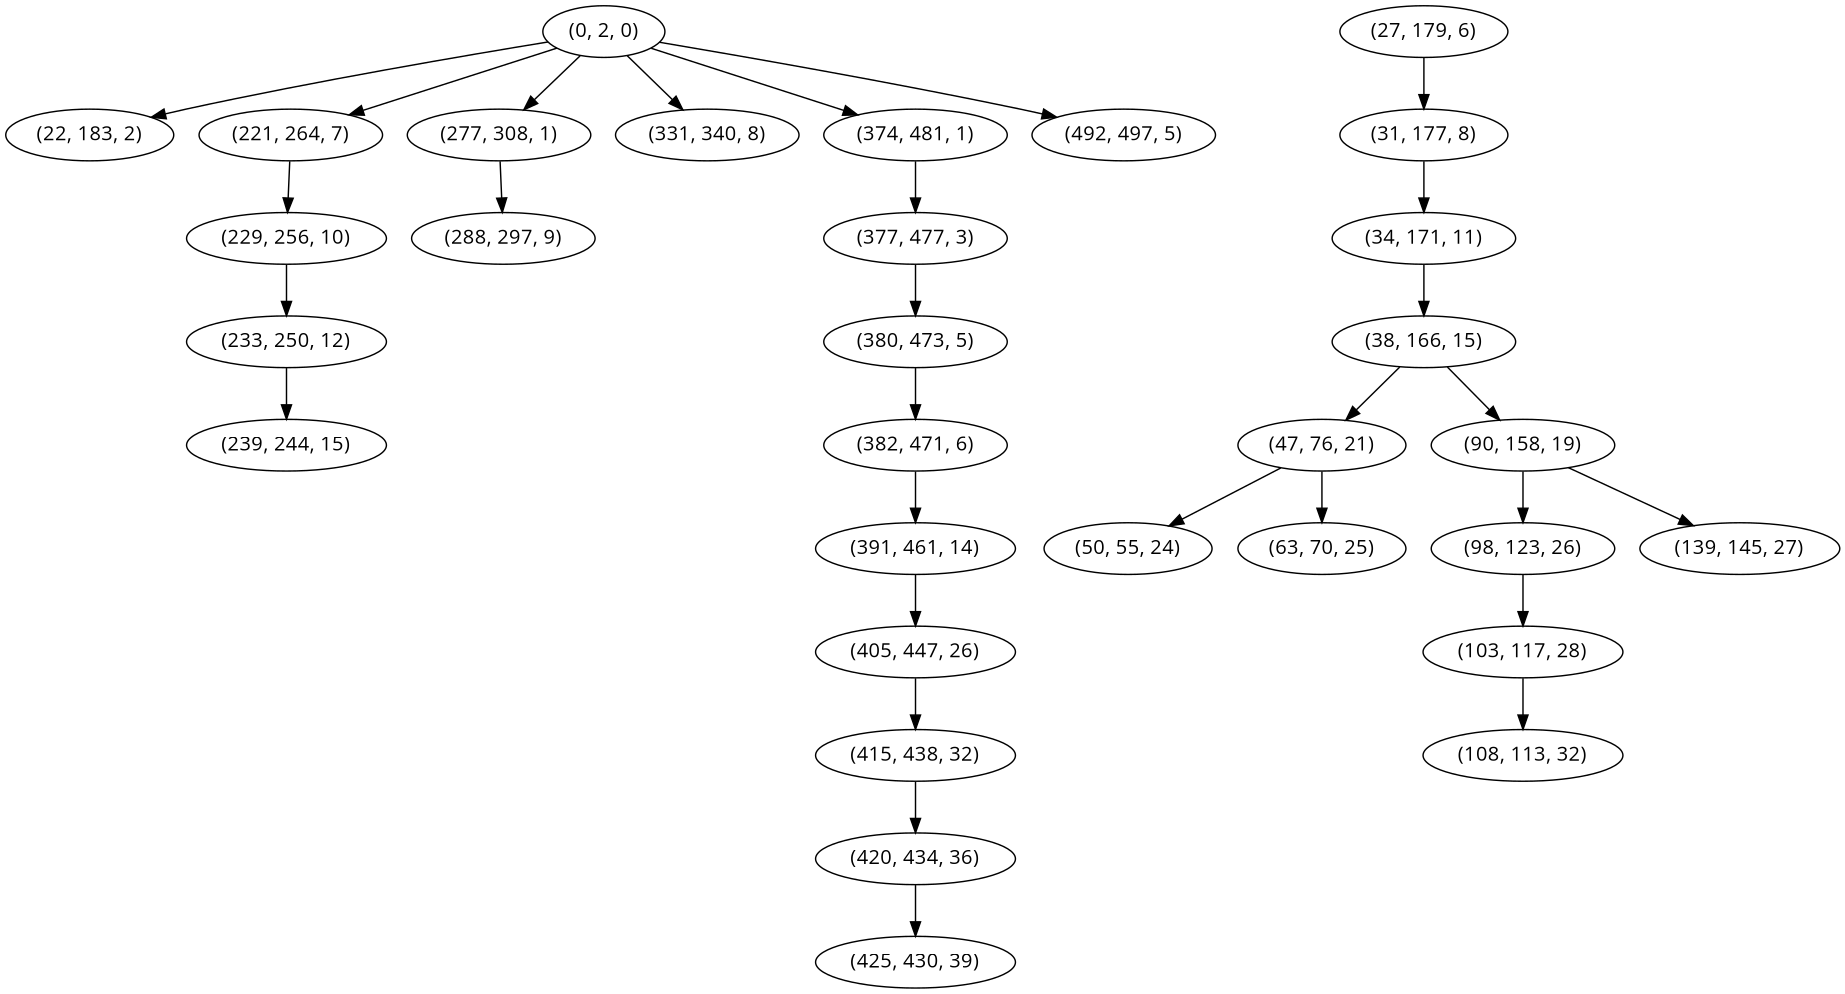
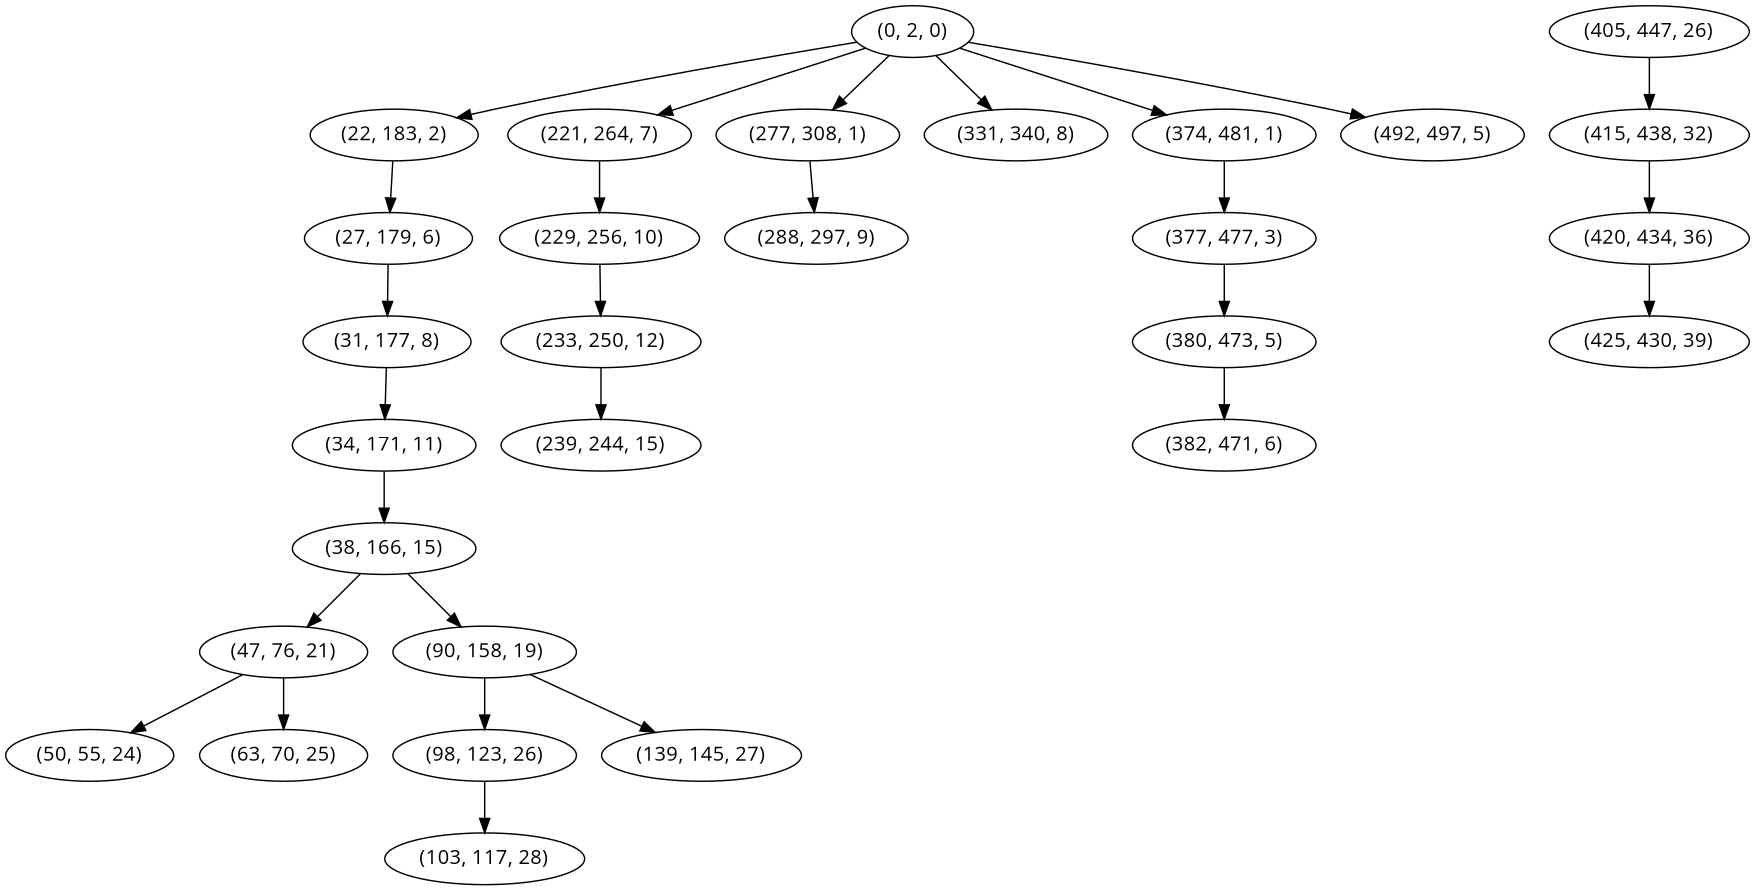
none -> (392, 180)
(916, 549) -> none
(1523, 755) -> none
